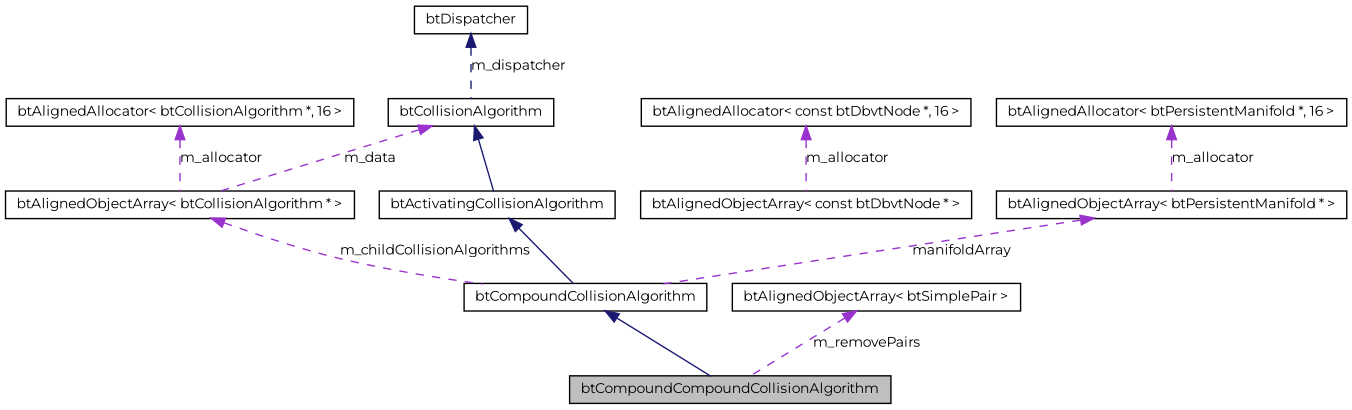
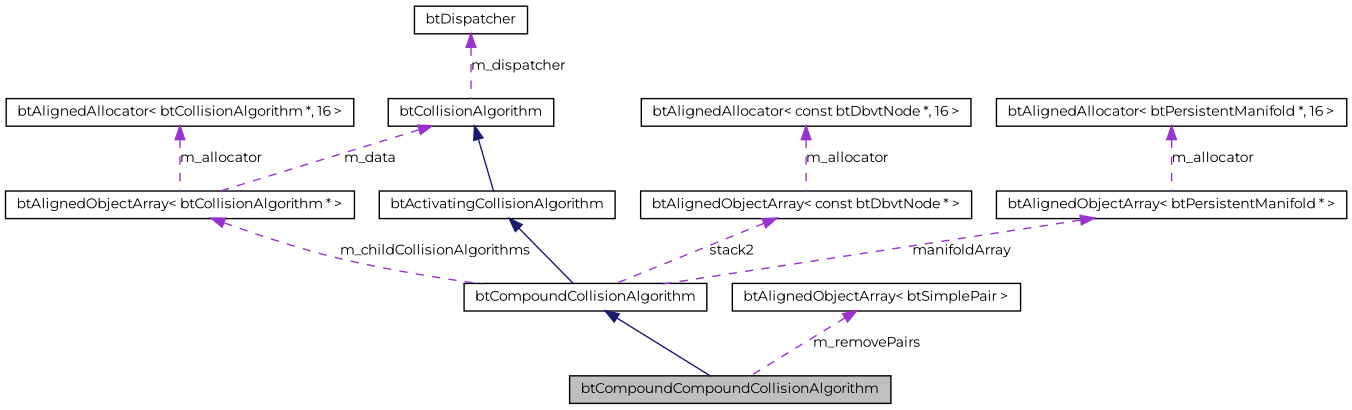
(471, 73) -> (471, 73)
none -> (689, 254)
